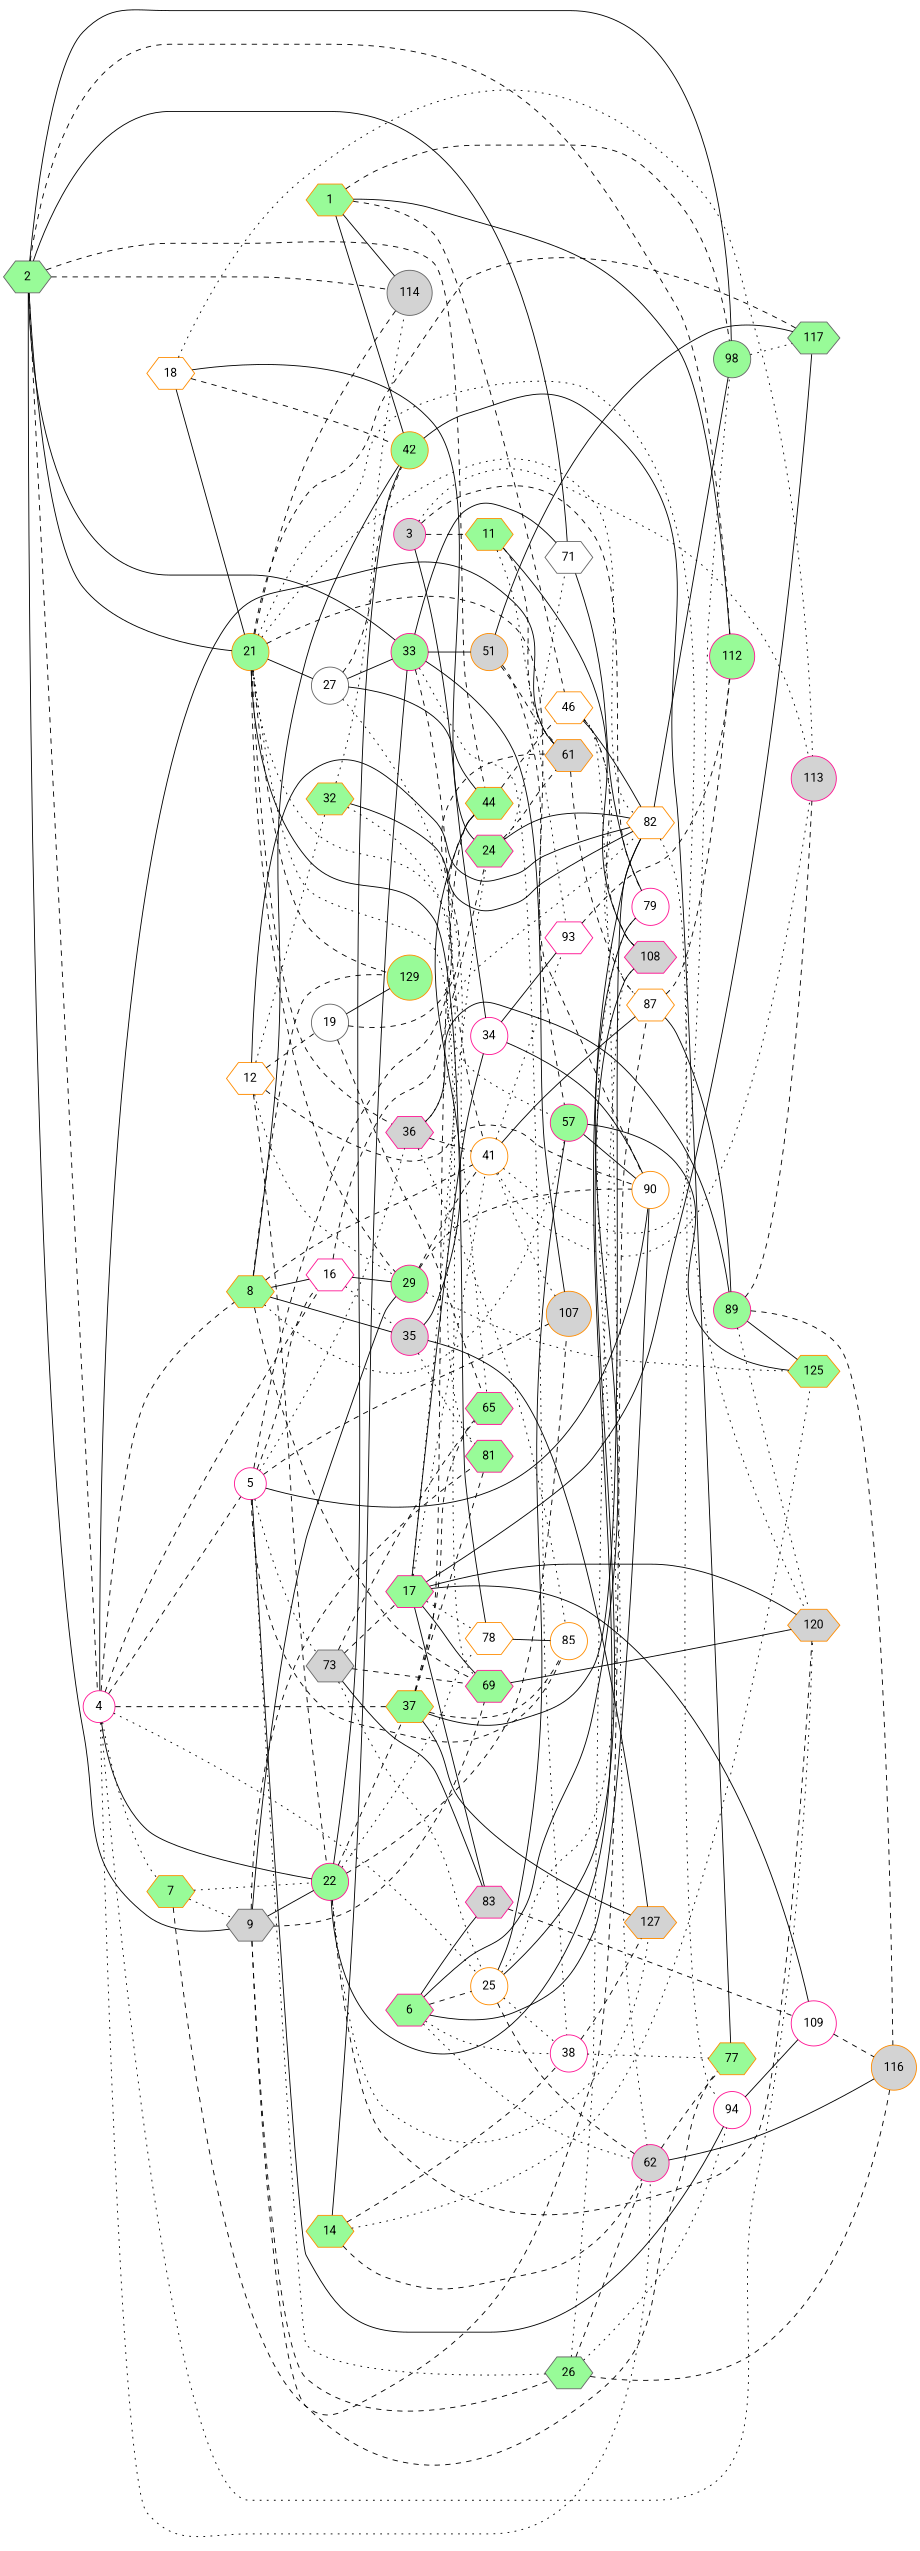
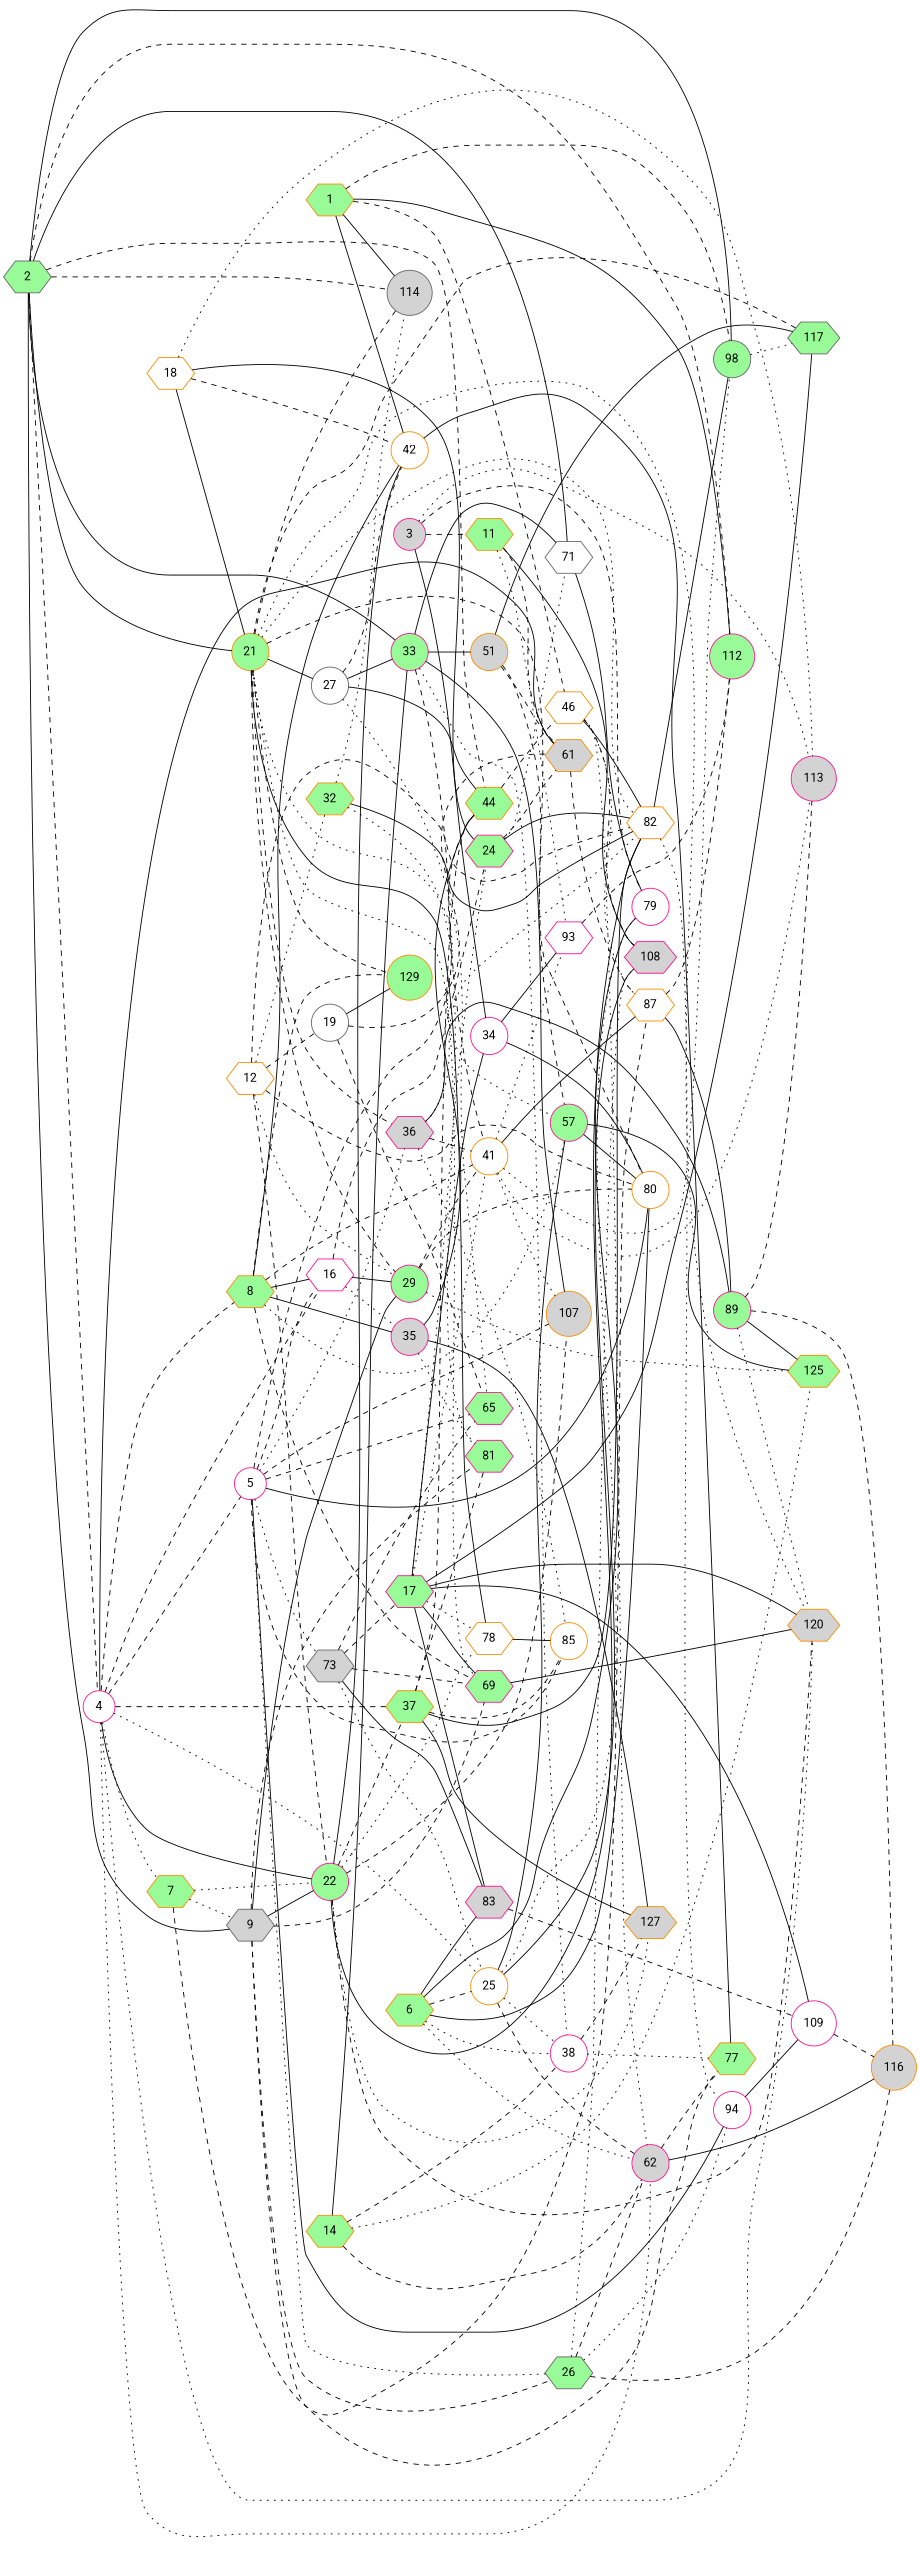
(410, 450) -> (410, 450)
(351, 761) -> (351, 761)
(651, 1190) -> (651, 1190)
(444, 1498) -> (378, 1444)
(410, 2010) -> (410, 2010)
